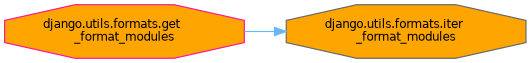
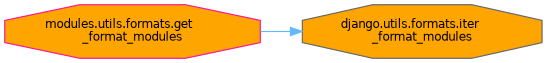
(124, 31) -> (133, 31)
